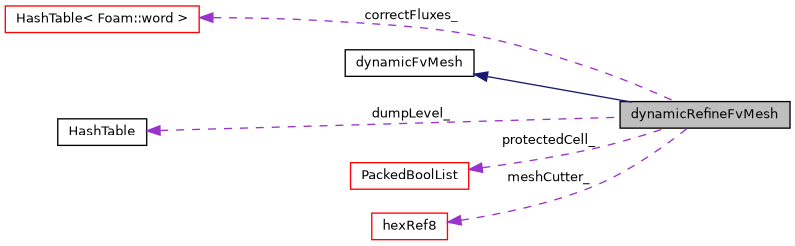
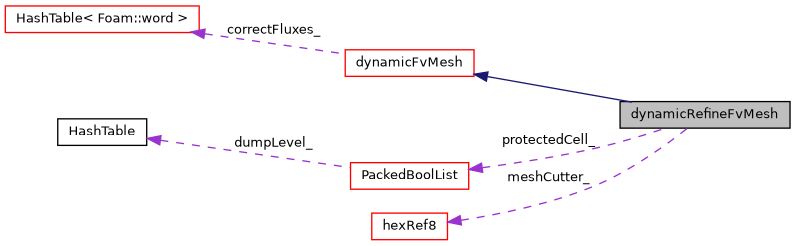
(450, 31) -> (275, 44)
(410, 63) -> (410, 63)
(390, 124) -> (255, 154)
